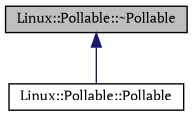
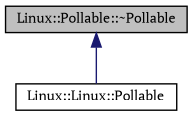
(96, 97) -> (96, 97)
